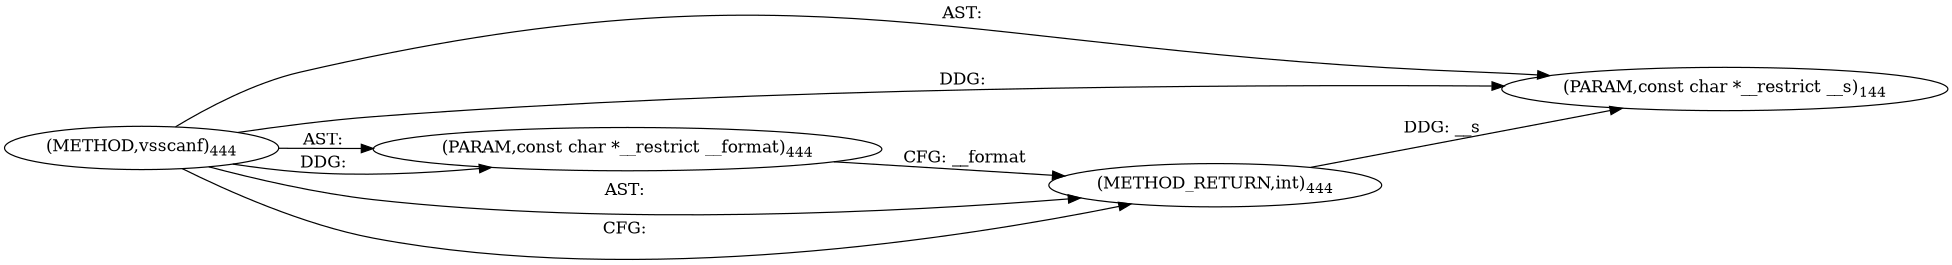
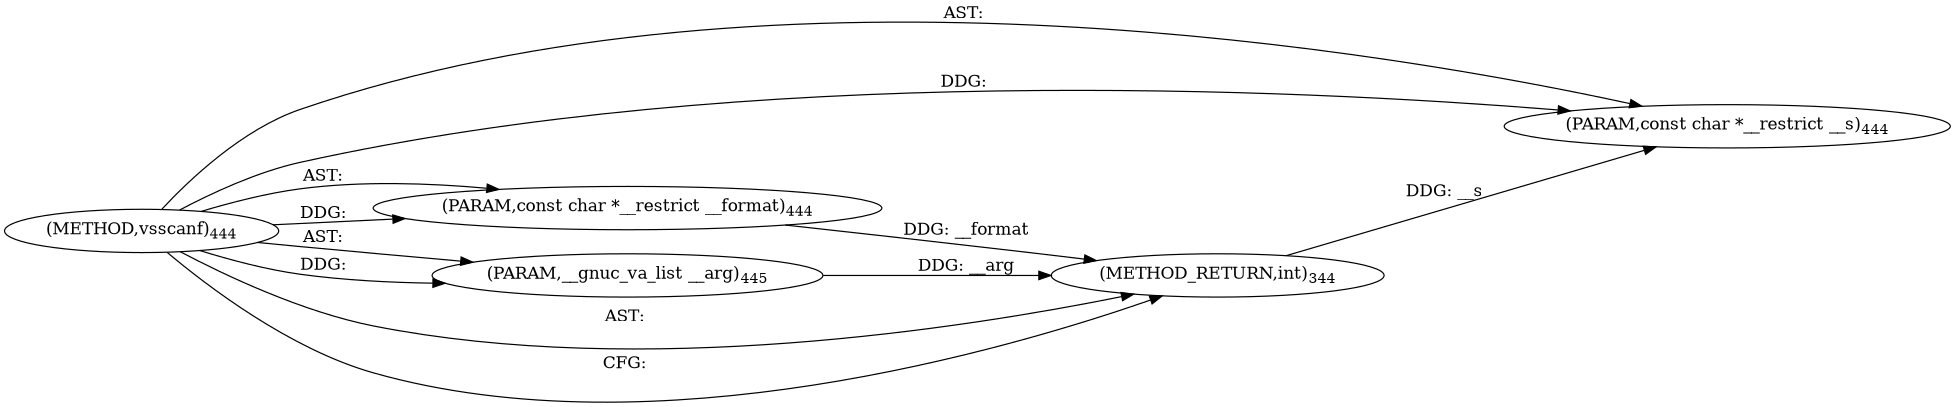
(1873, 87) -> (1875, 124)
(965, 158) -> (966, 230)
(1320, 183) -> (1322, 274)
none -> (628, 275)
